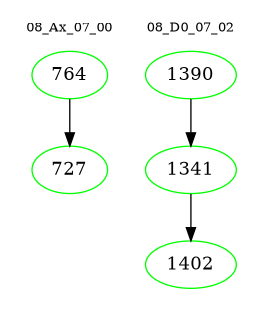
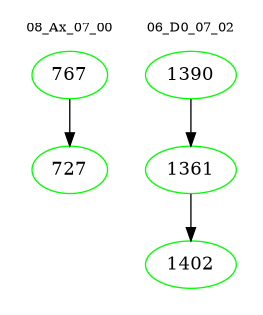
(191, 28) -> (191, 28)
(70, 75) -> (70, 75)
(191, 170) -> (191, 170)
